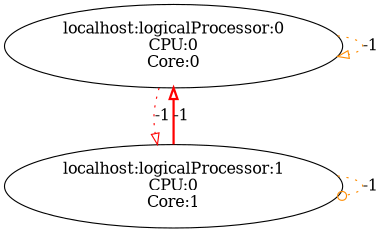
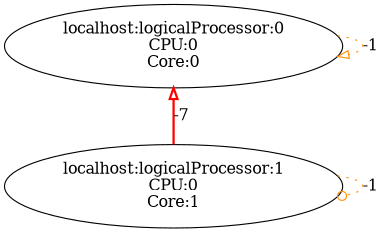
(154, 111) -> none
(181, 116) -> (181, 116)
